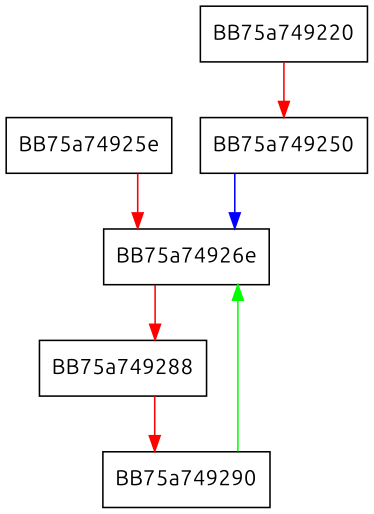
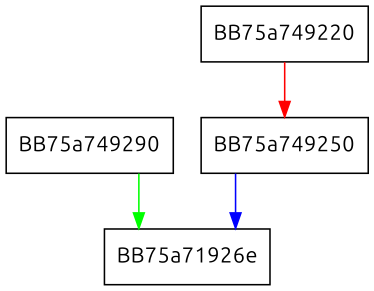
(89, 145) -> none
(186, 257) -> (187, 257)
(123, 368) -> none
